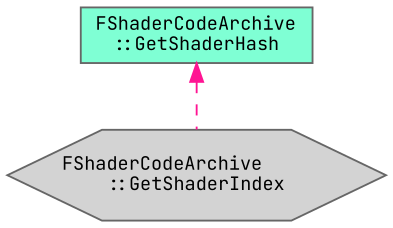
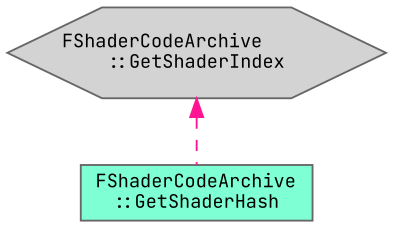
(197, 106) -> (197, 141)
